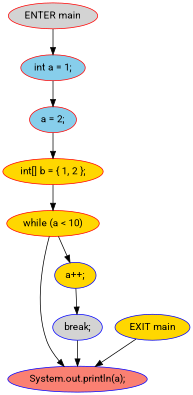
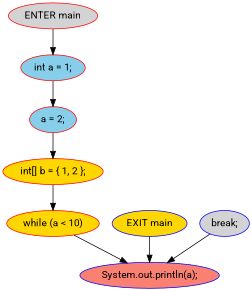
(75, 275) -> none
